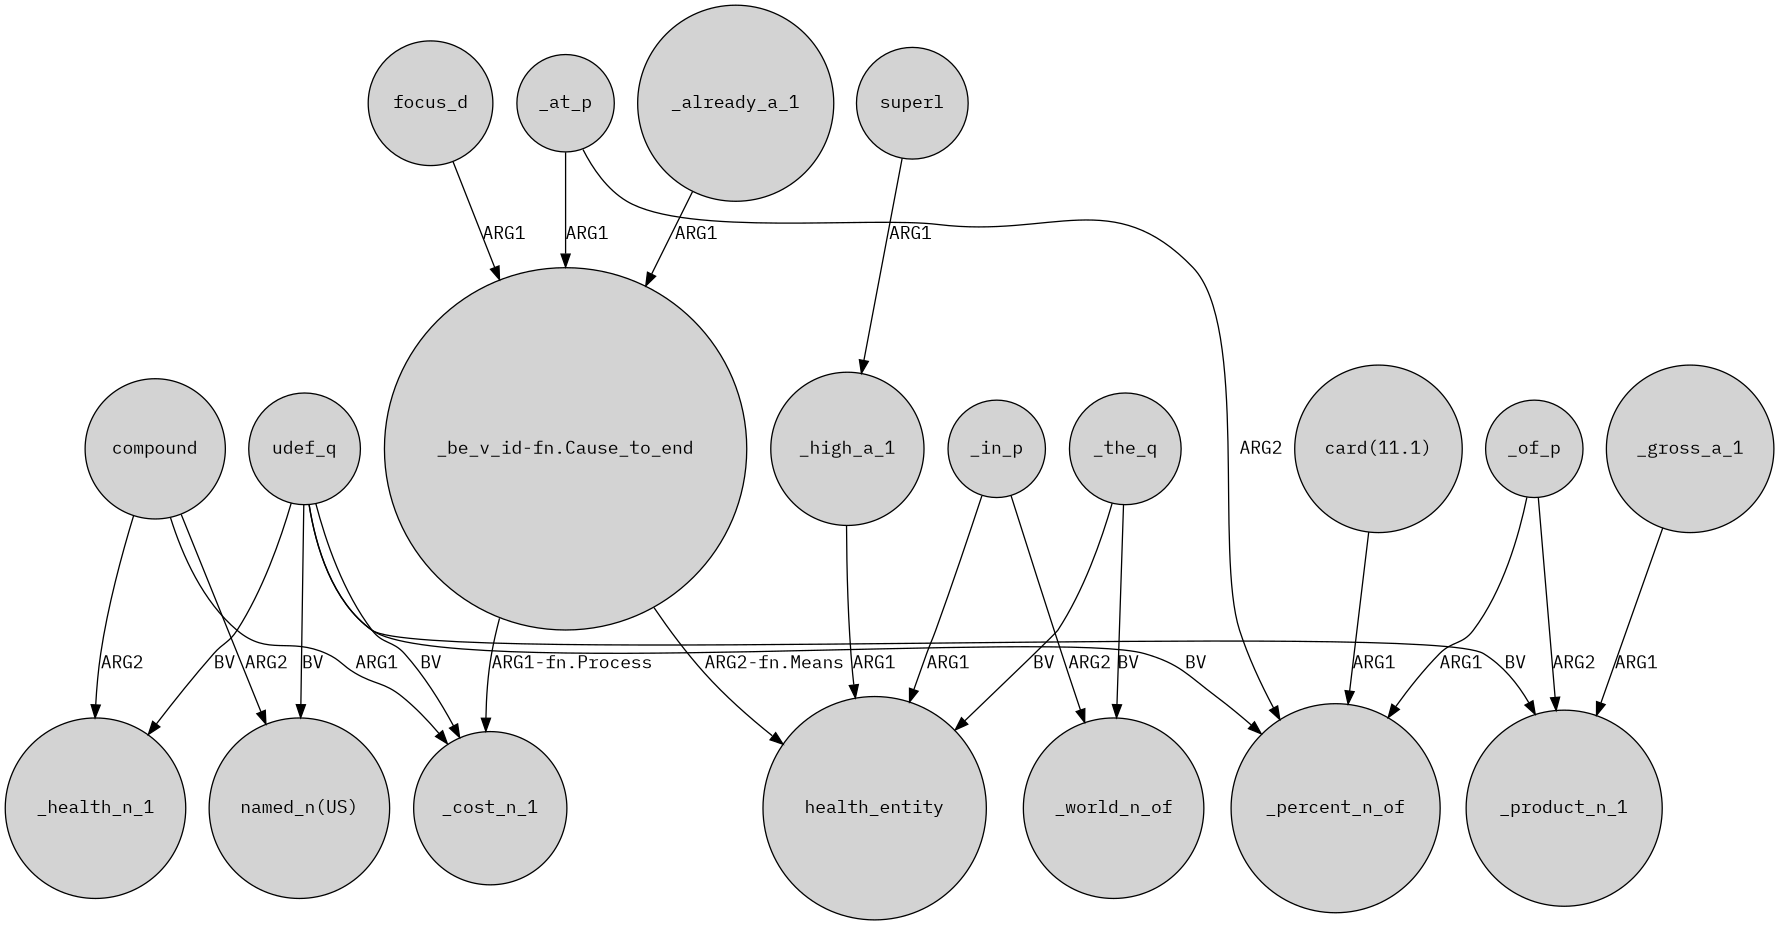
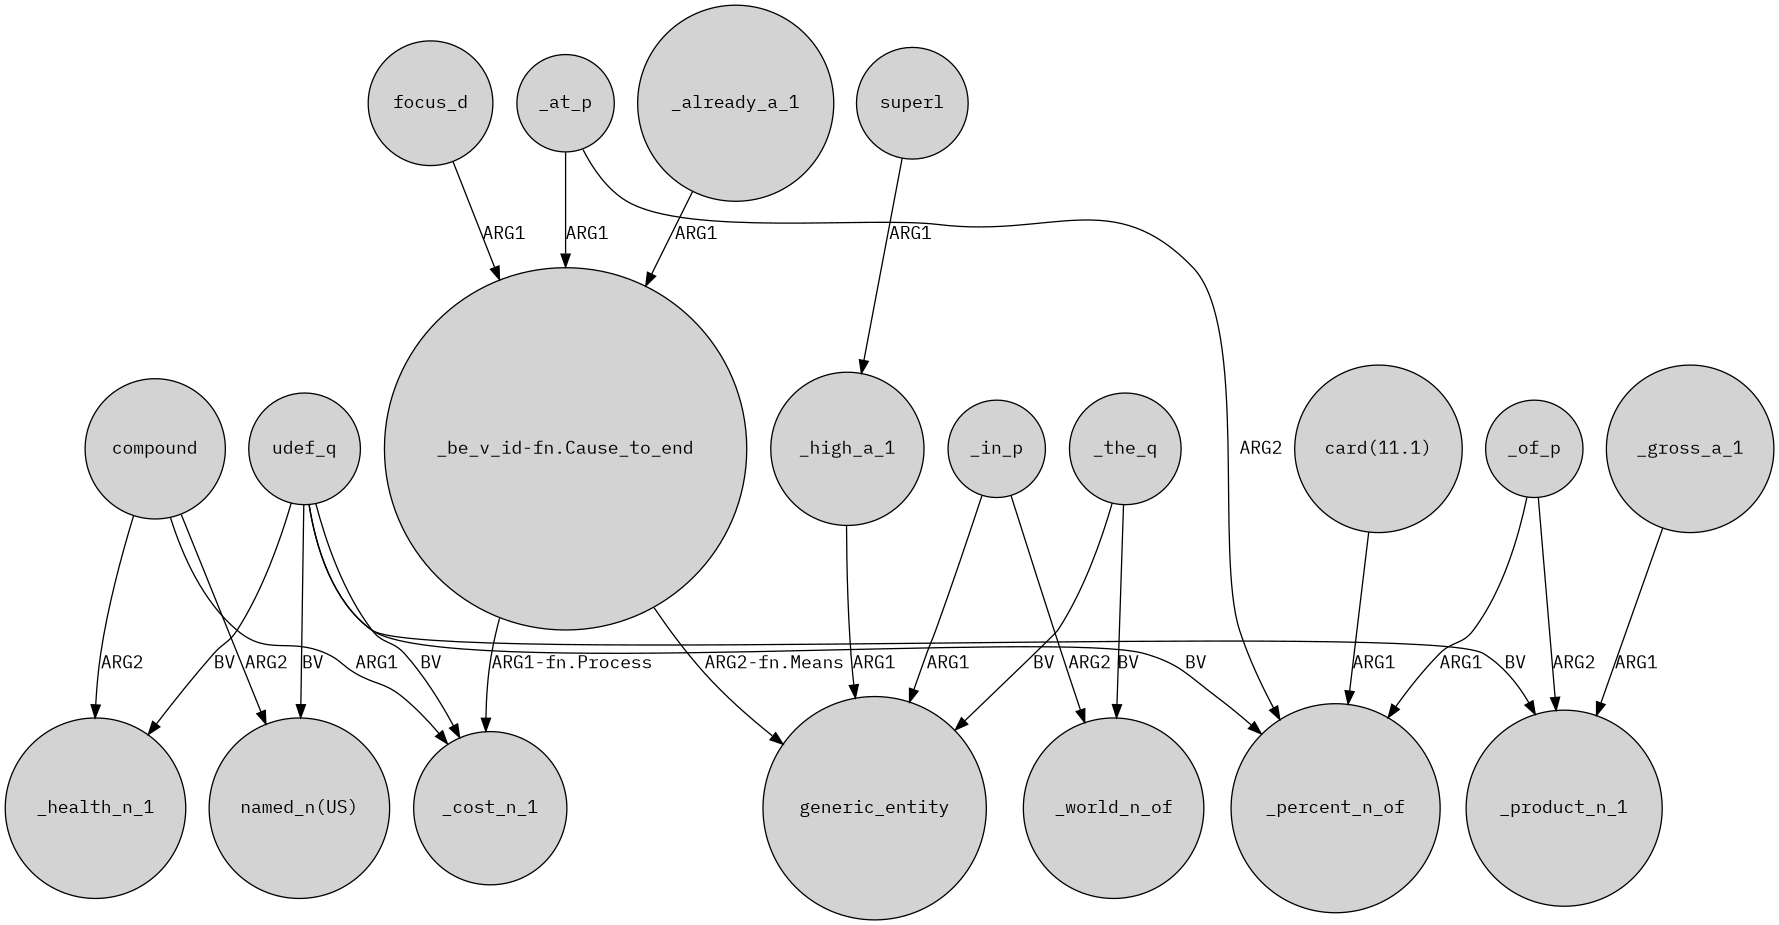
(875, 808) -> (875, 808)
